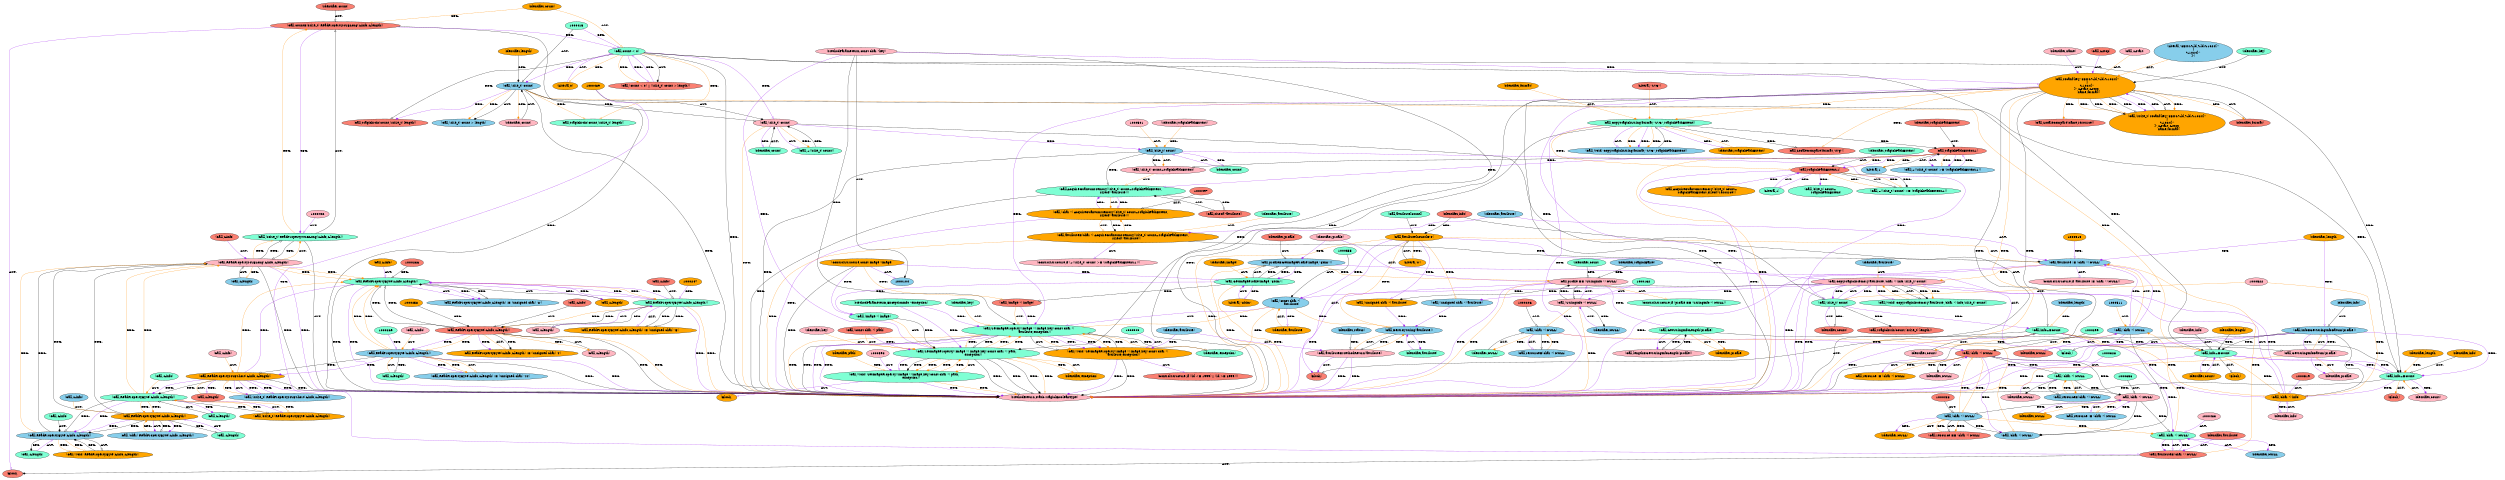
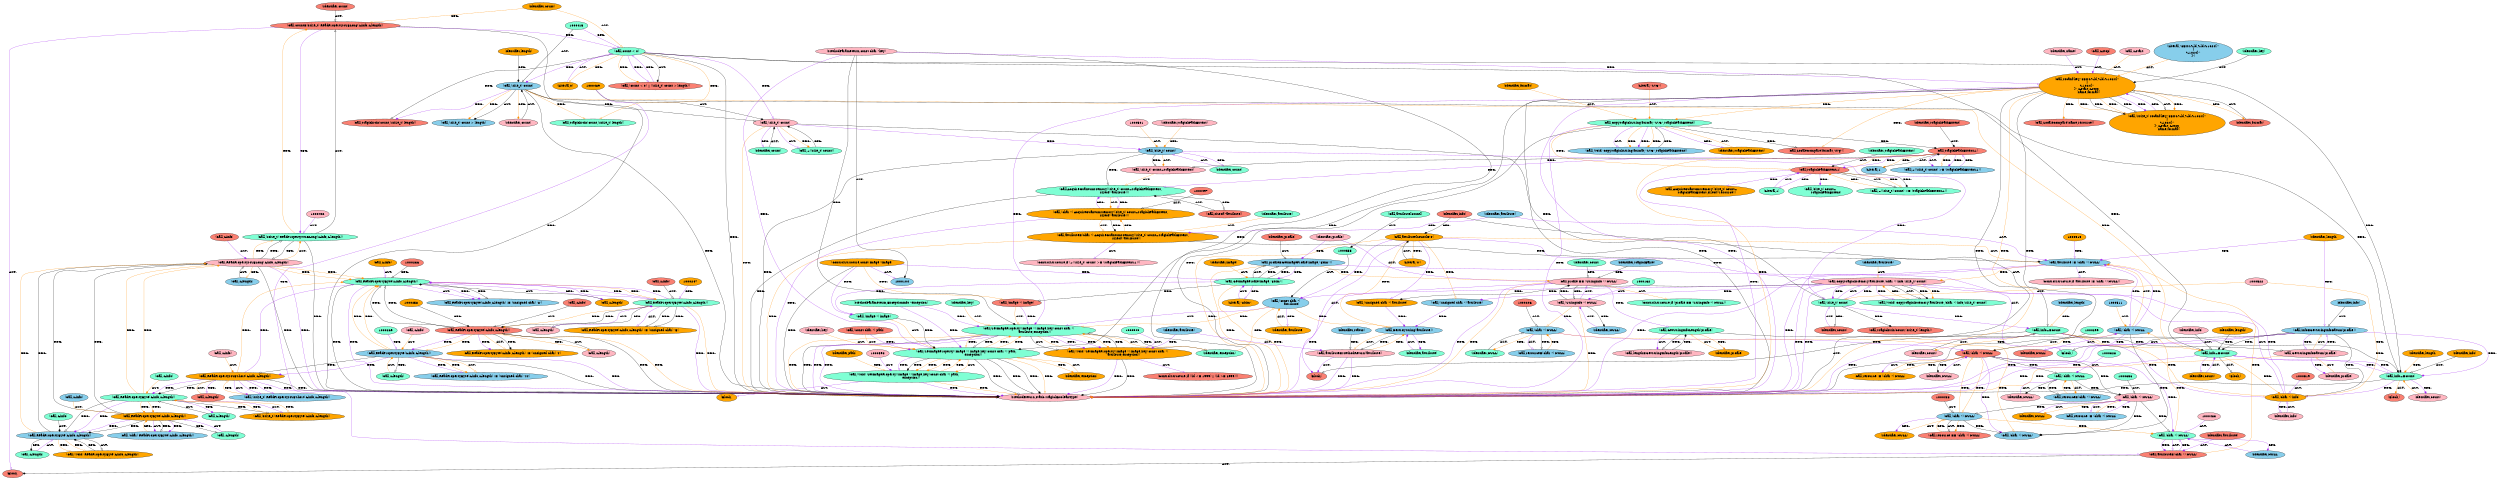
(1409, 224) -> (1376, 232)
(1403, 251) -> (1403, 251)
(318, 317) -> (318, 317)
